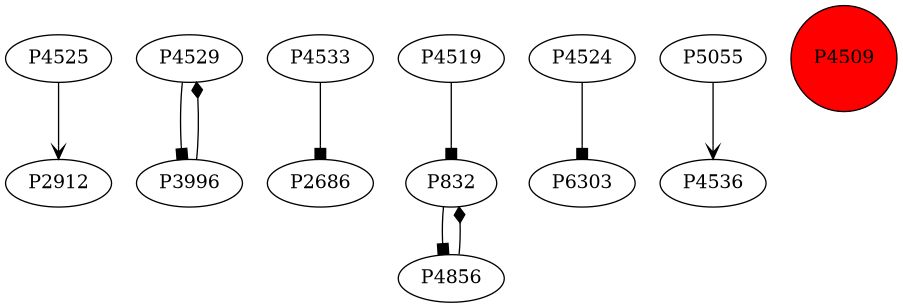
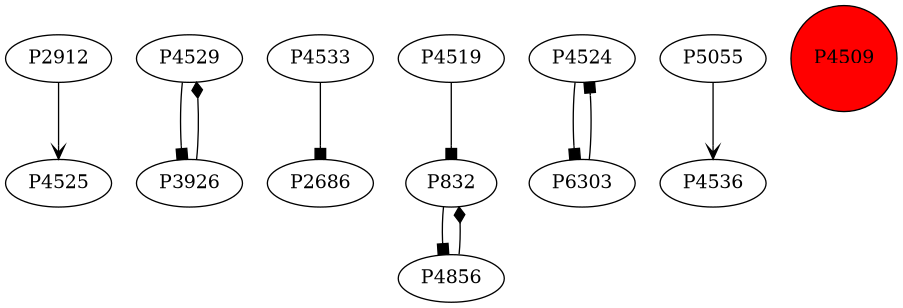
(59, 114) -> (59, 114)
none -> (591, 127)
(189, 183) -> (189, 183)
